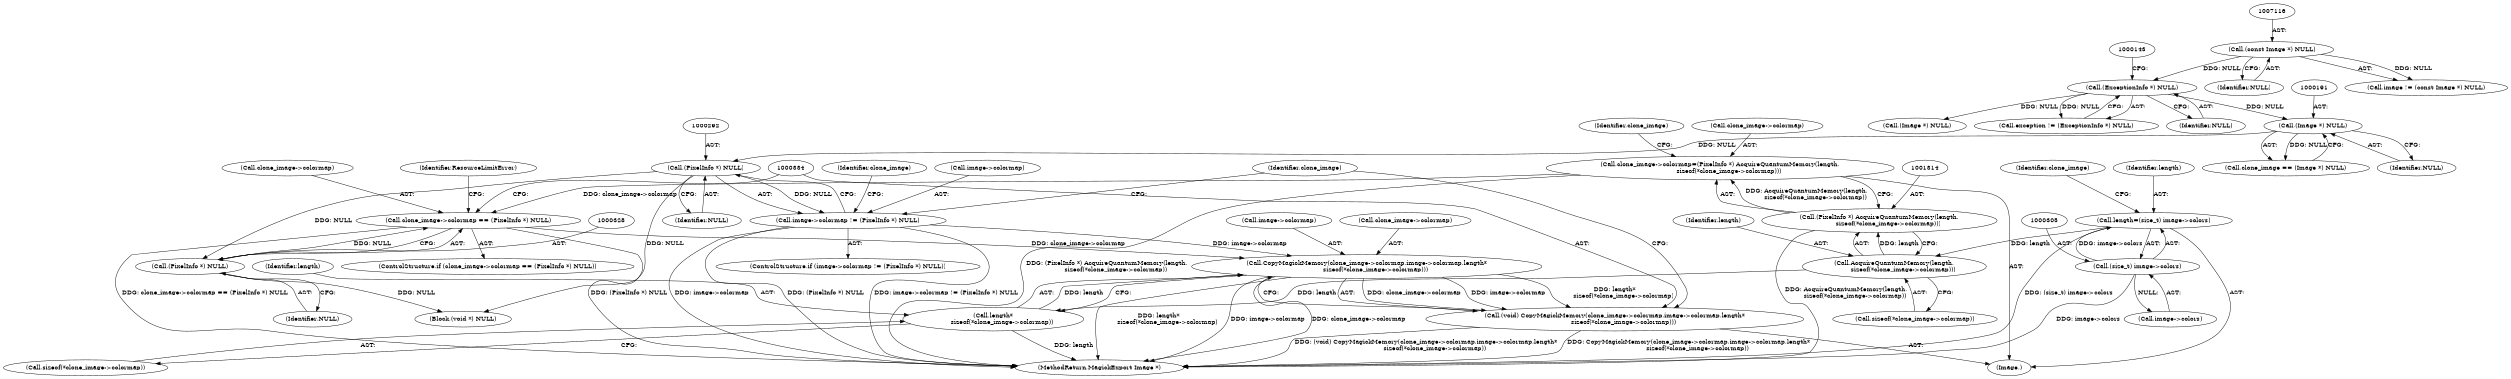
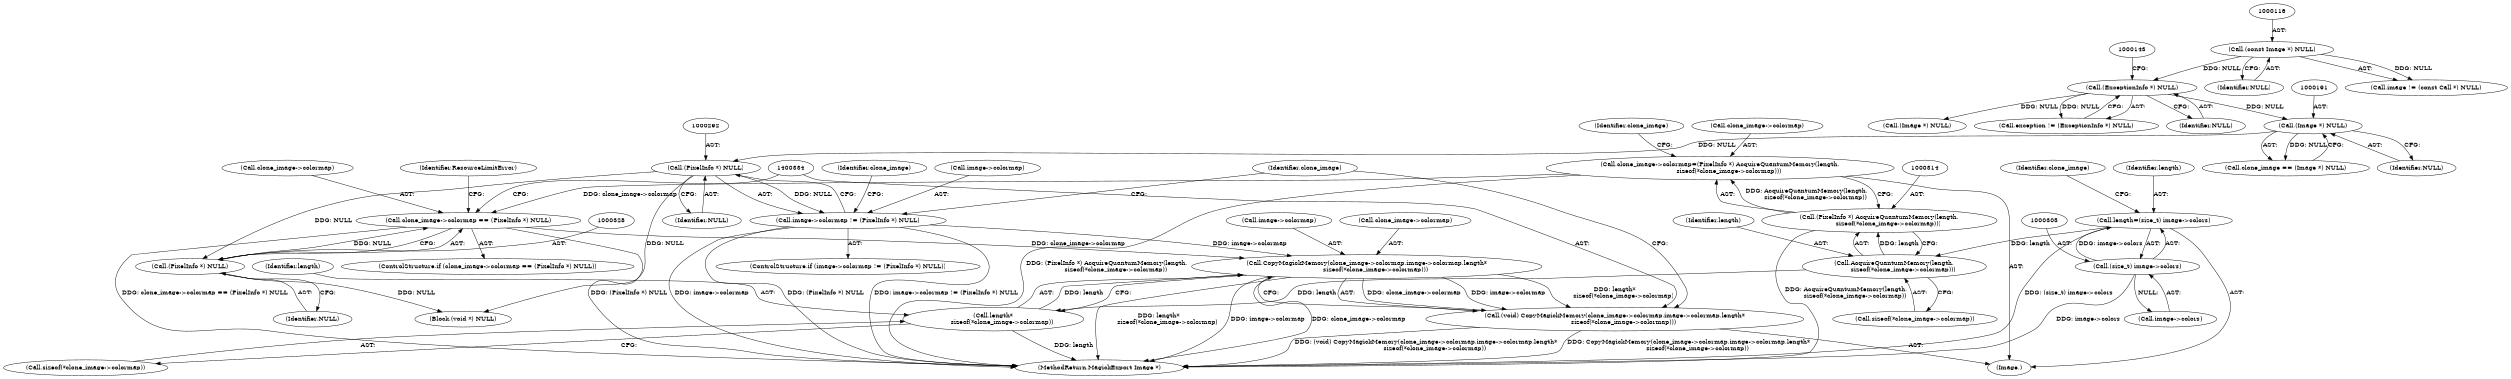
(2272, 11) -> (2272, 11)
(2426, 88) -> (2426, 88)
(791, 168) -> (791, 168)
(1925, 168) -> (1925, 168)
